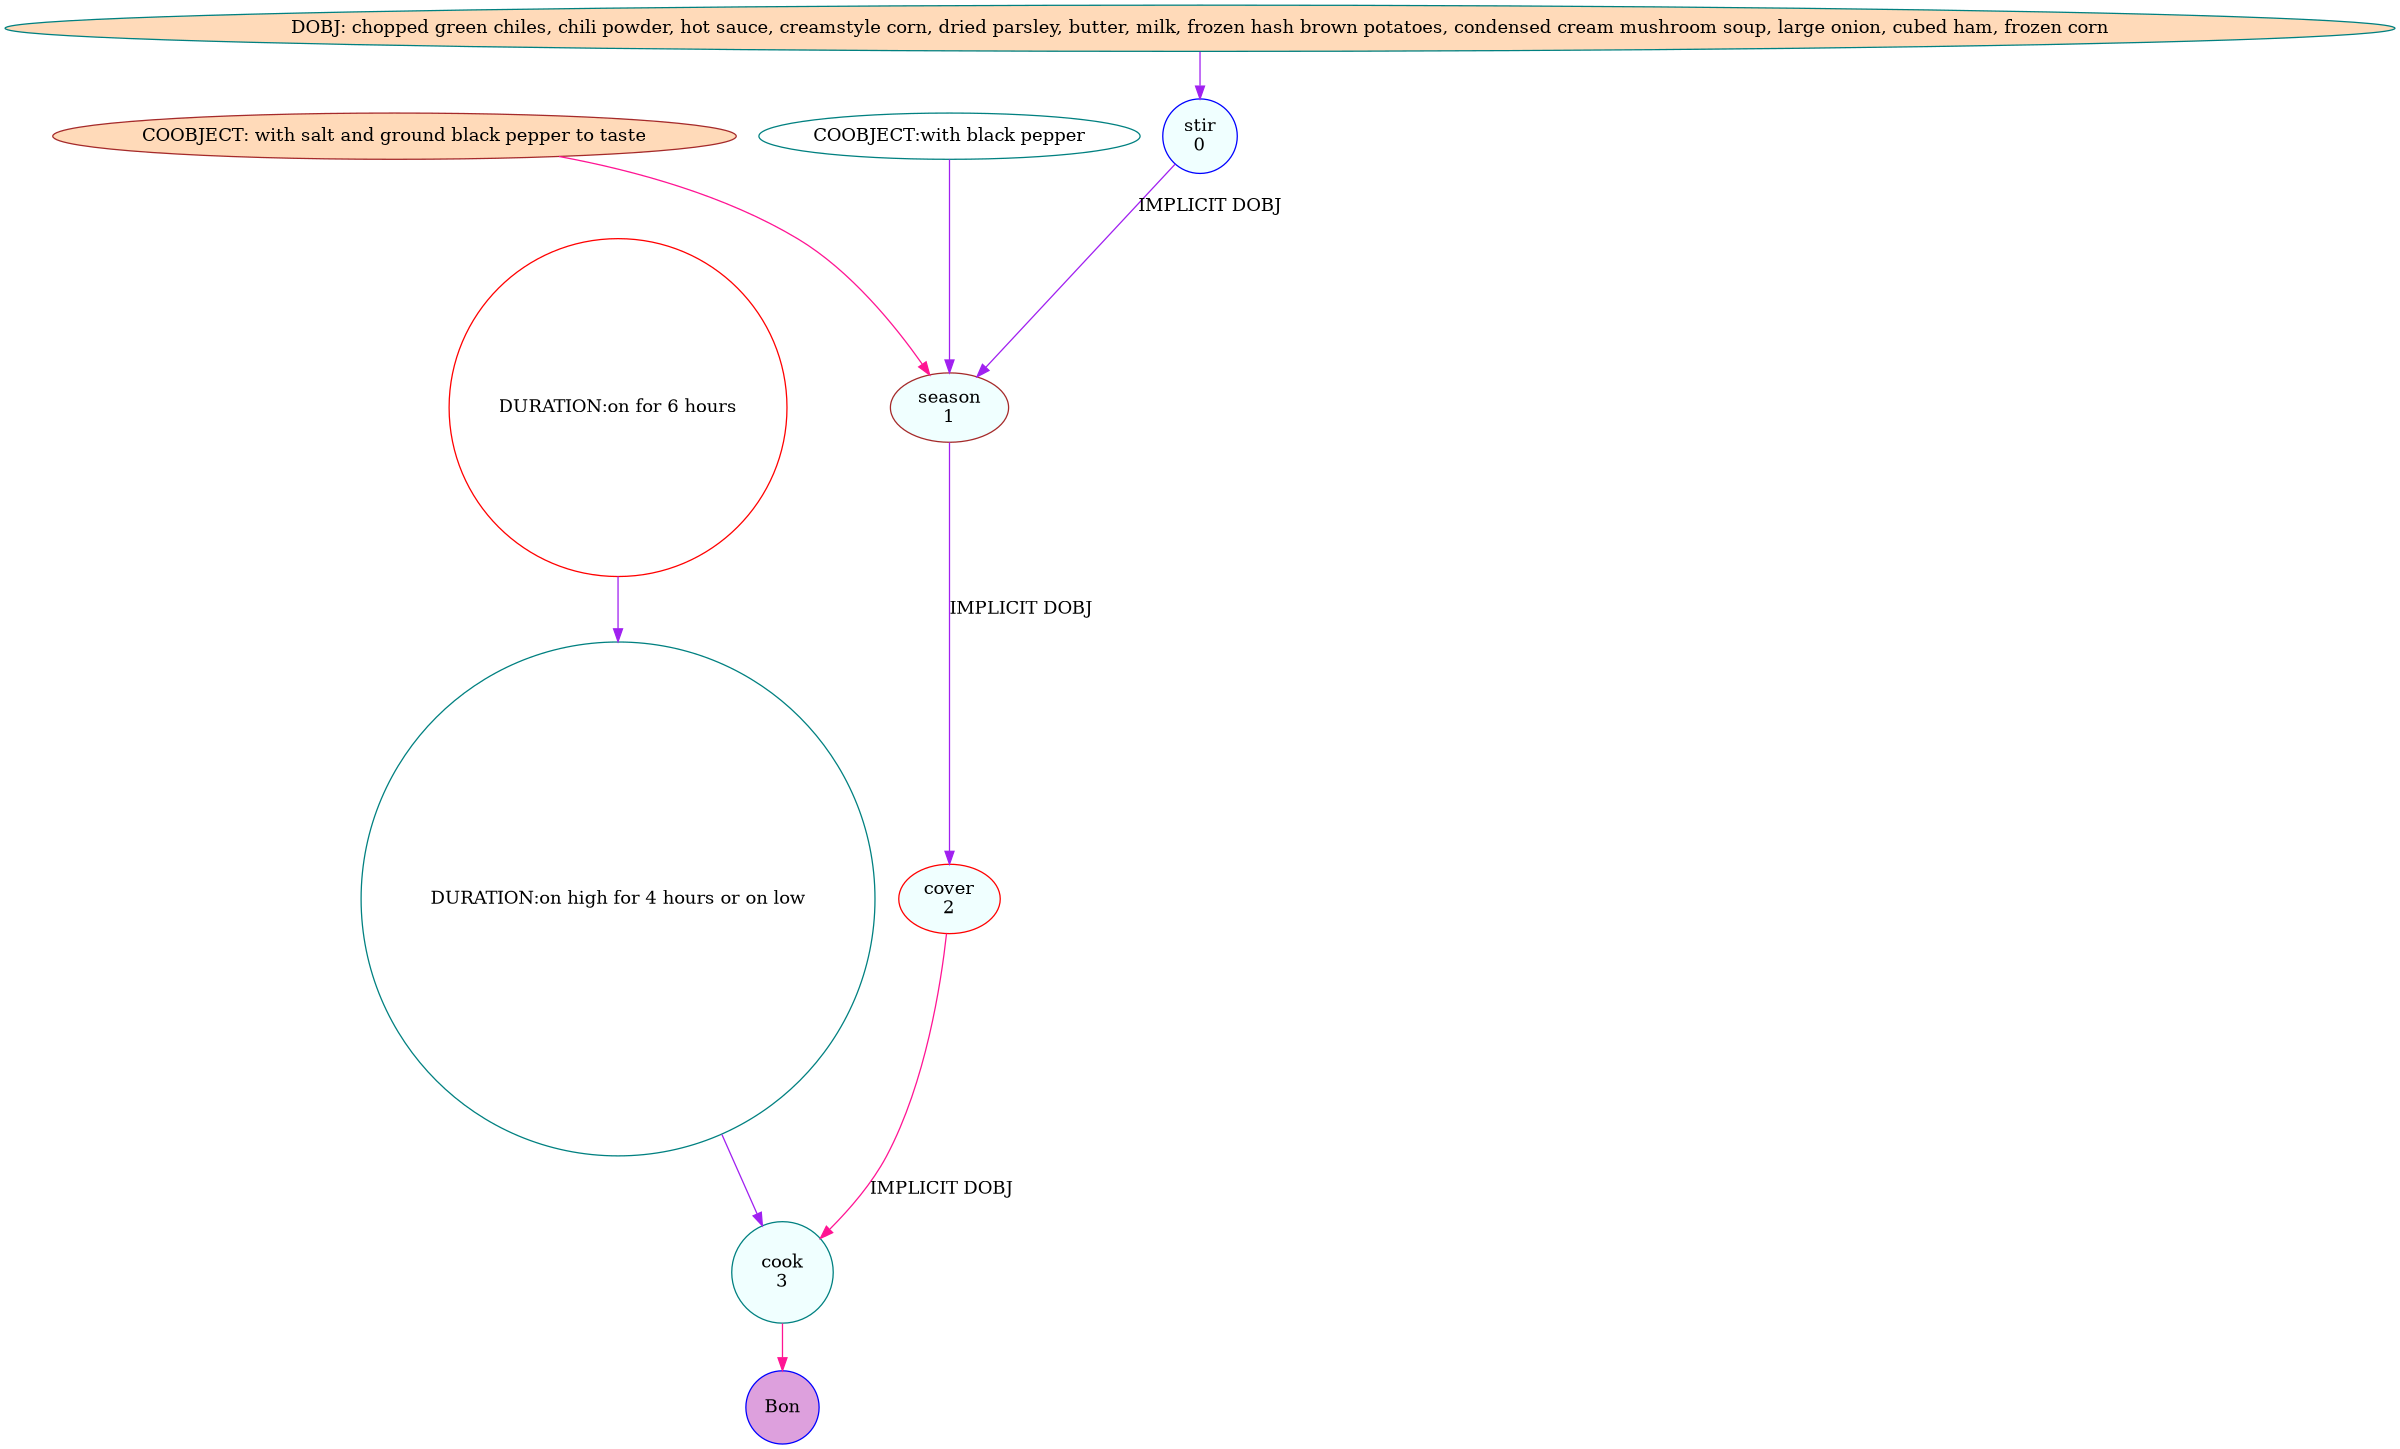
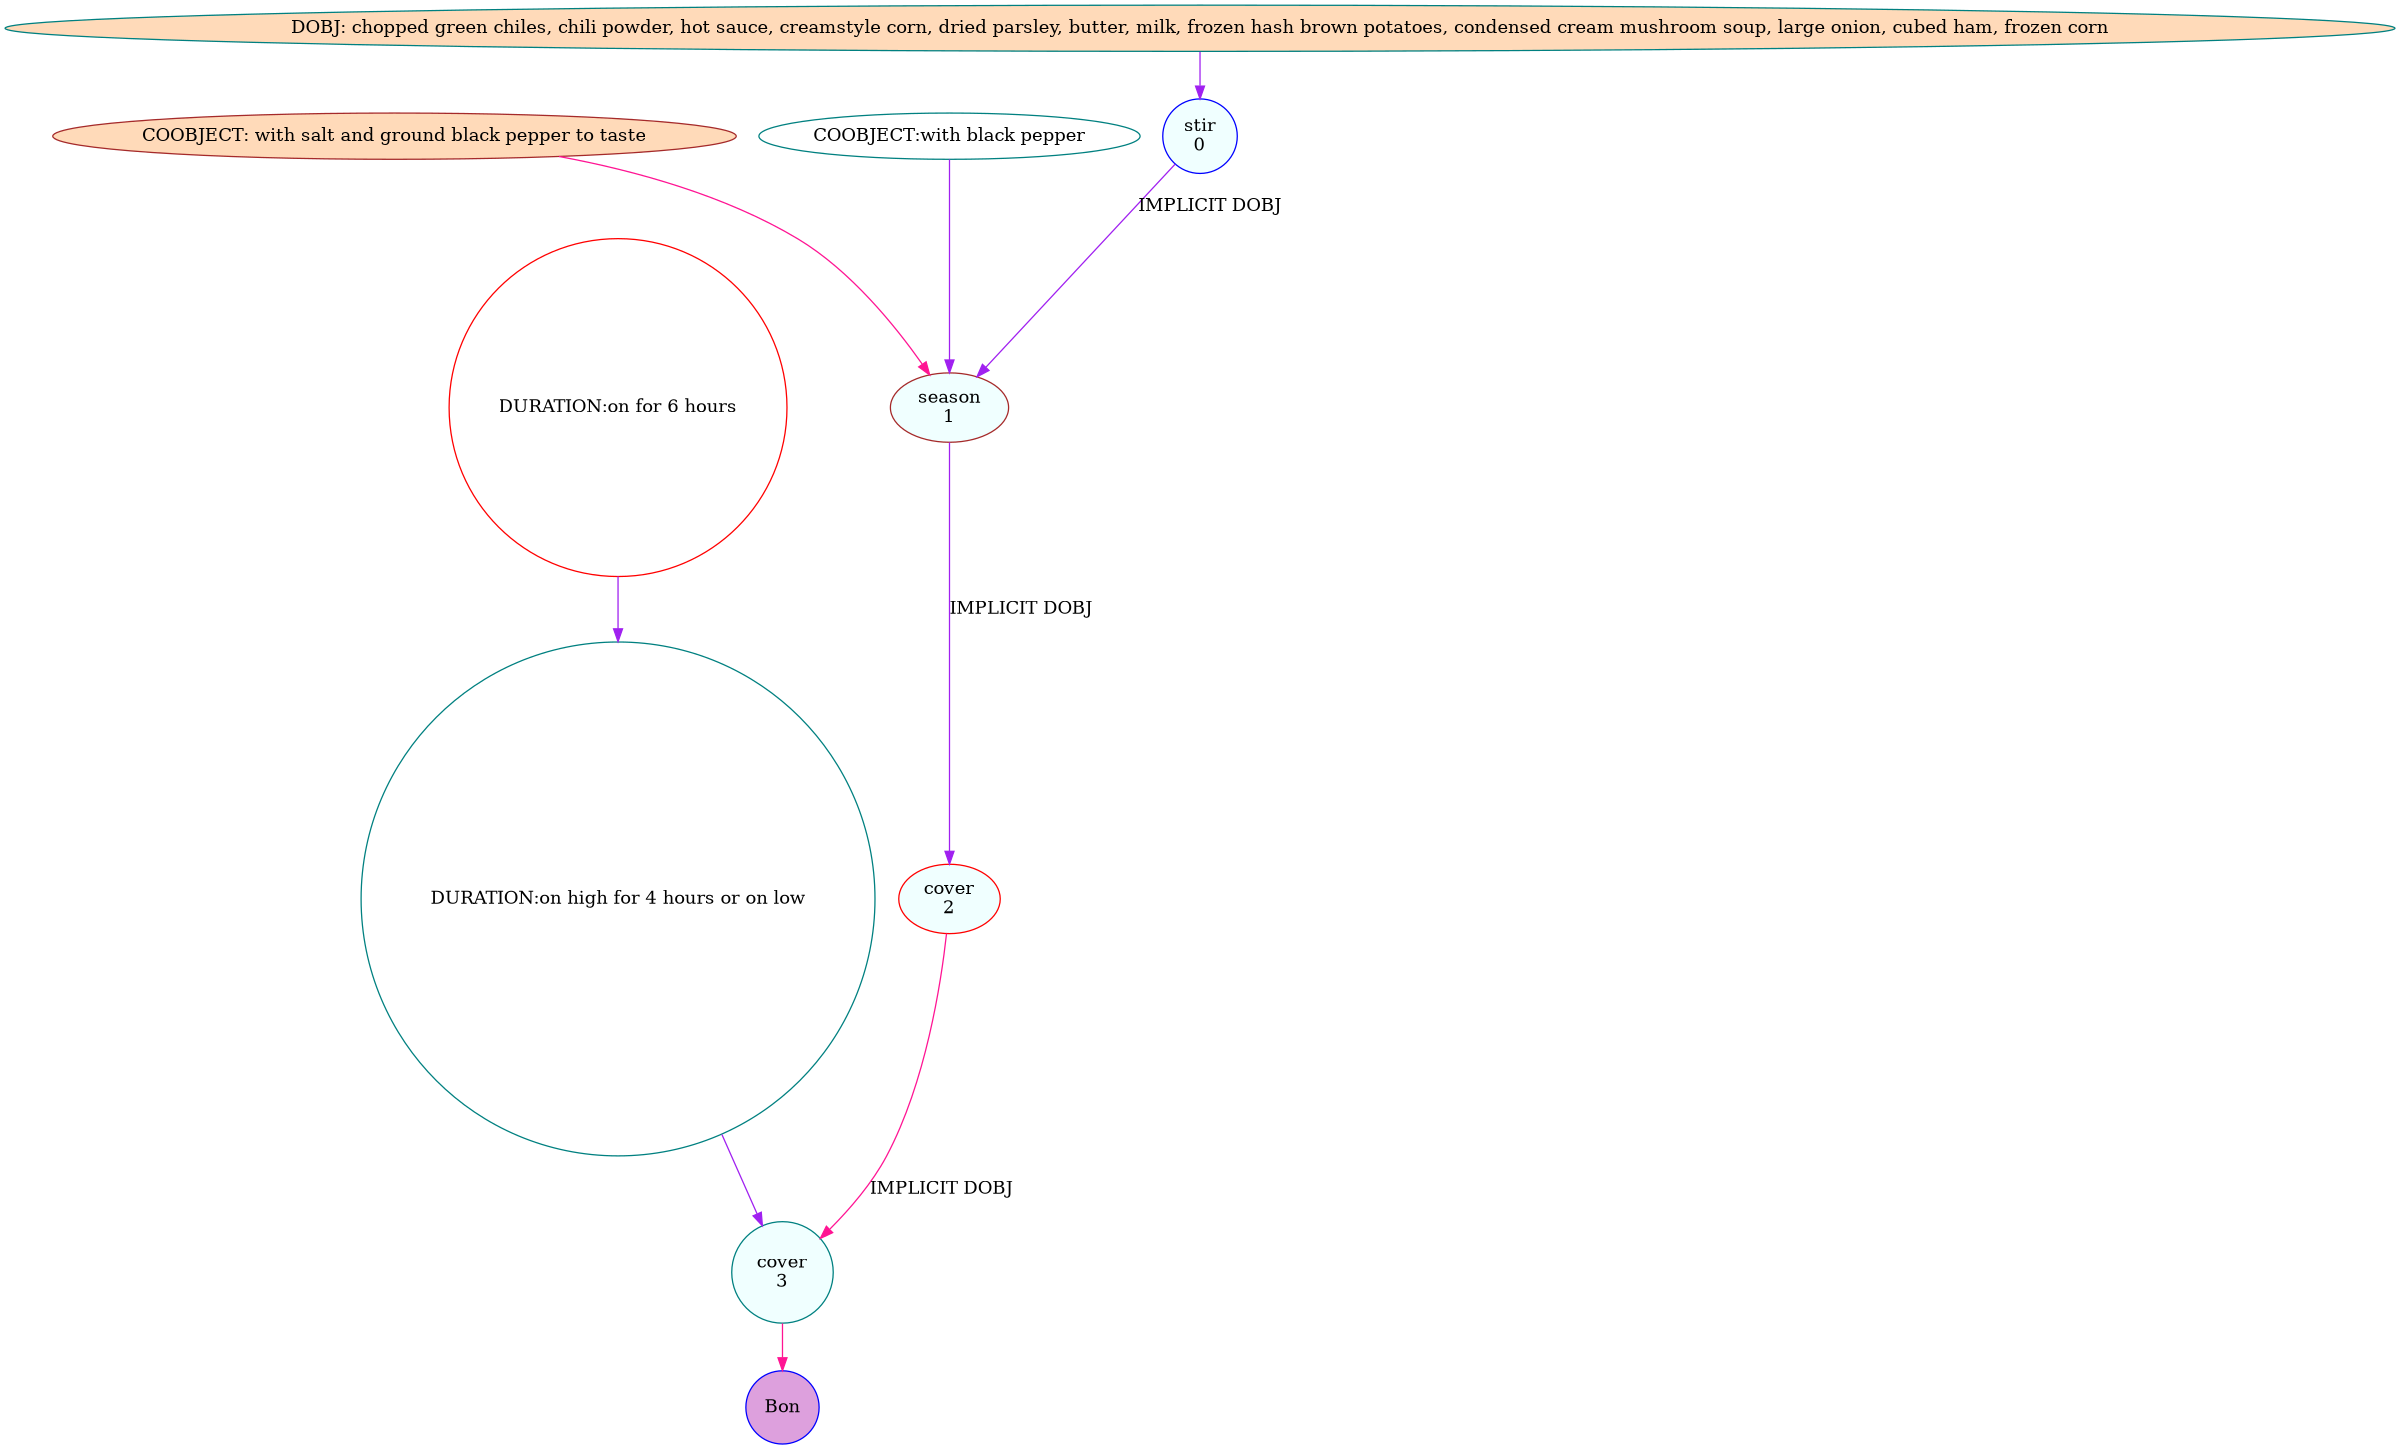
(782, 1272) -> (782, 1272)
